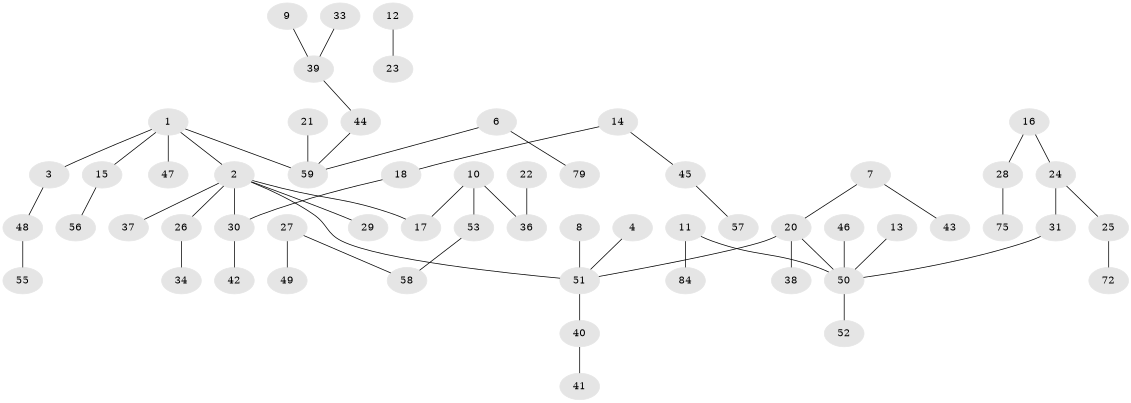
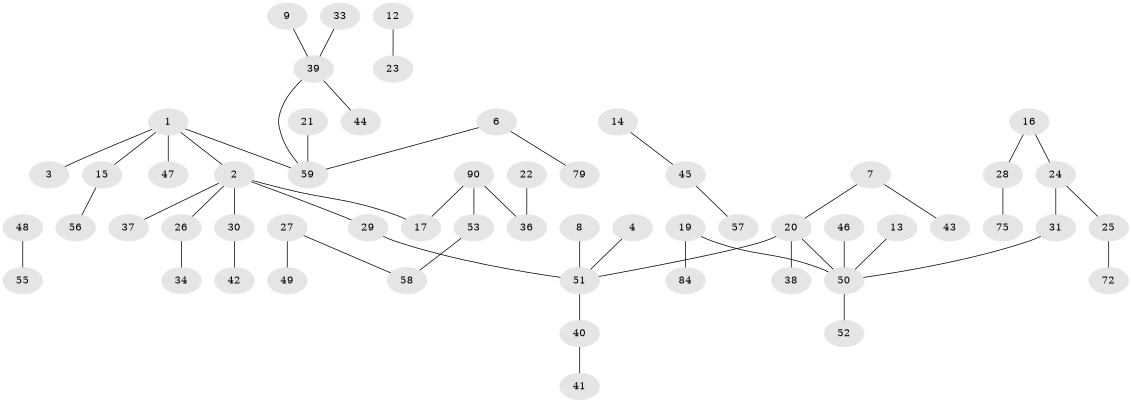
(334, 148) -> (279, 121)
(401, 175) -> none
(474, 175) -> (474, 175)
(36, 201) -> none
(685, 228) -> (685, 228)
(396, 256) -> (471, 261)
